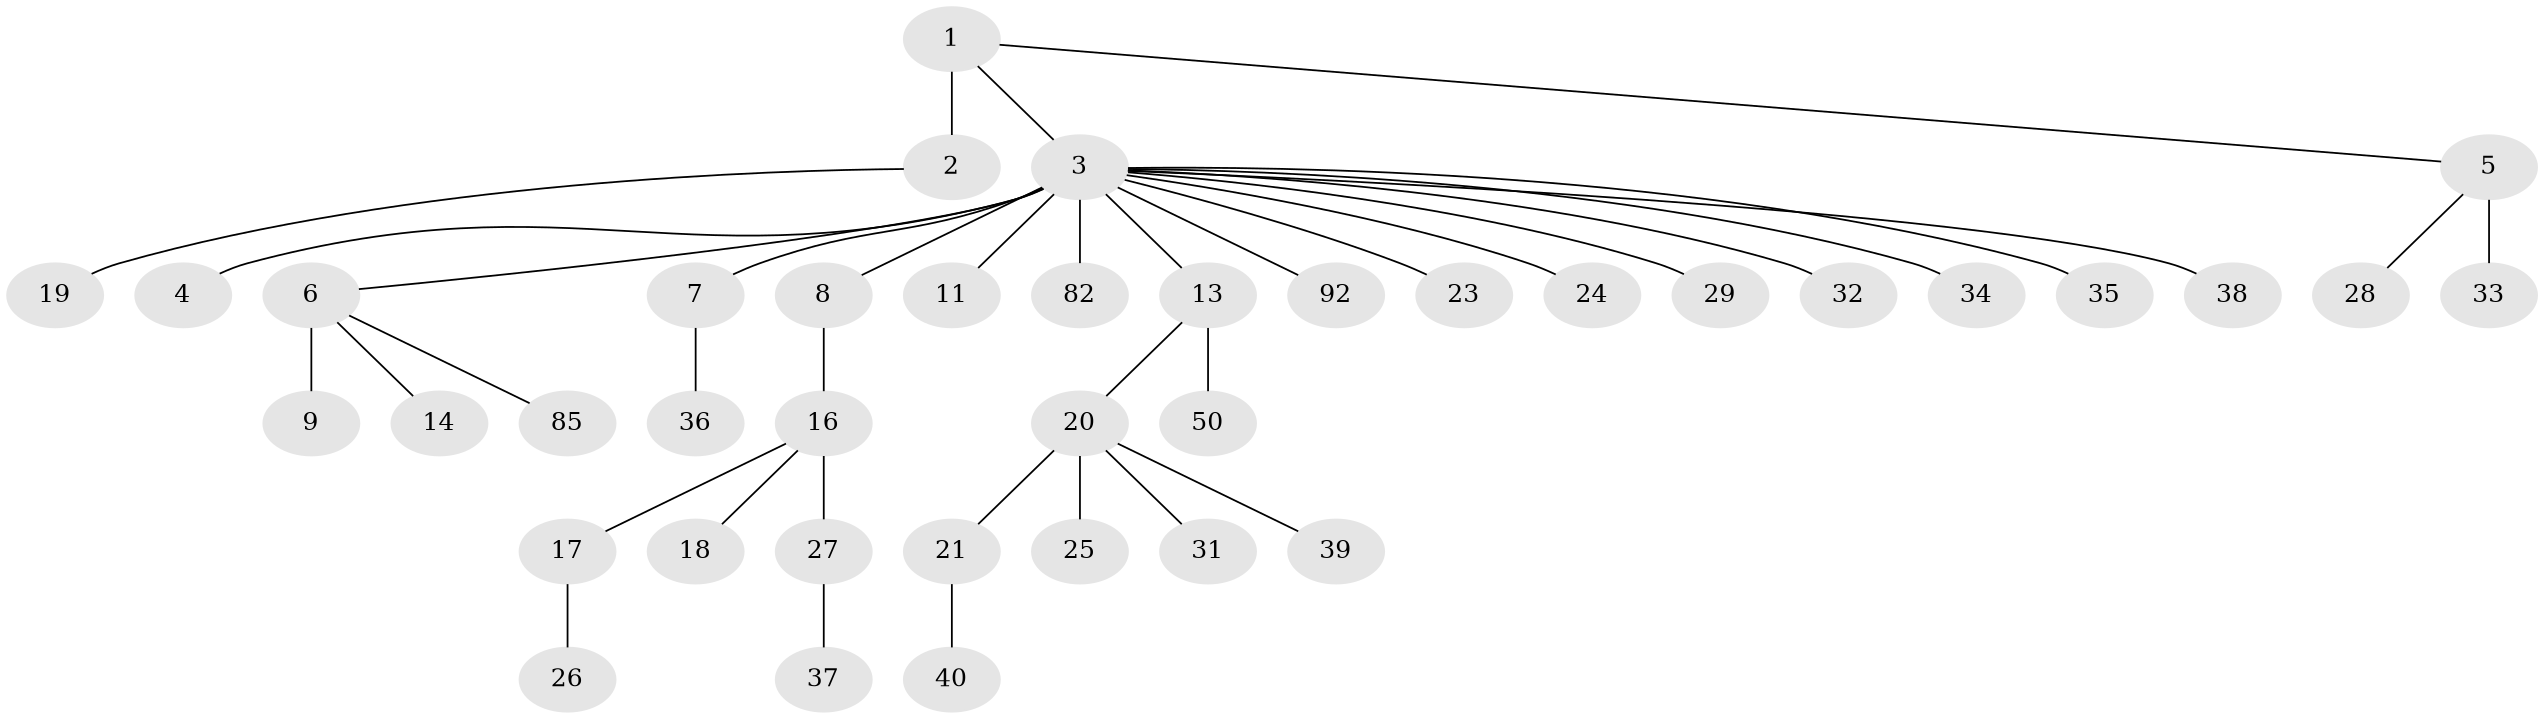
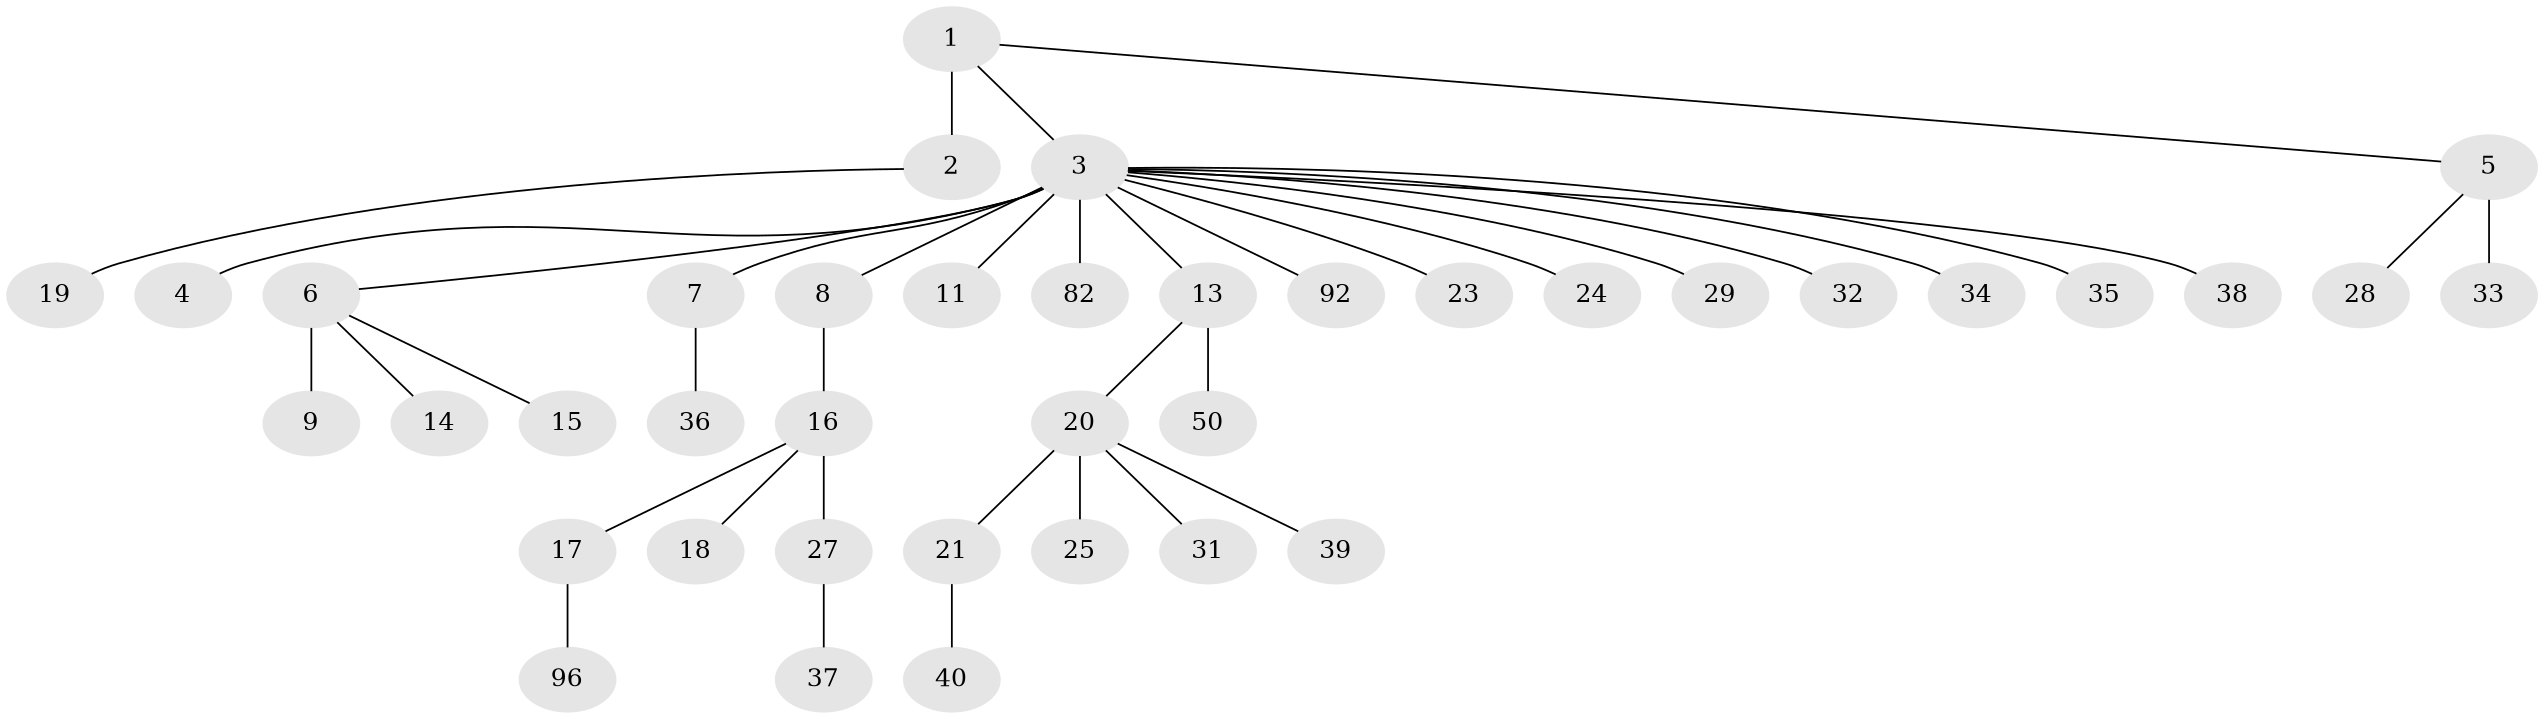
(568, 423) -> (568, 423)
(568, 680) -> (568, 680)
